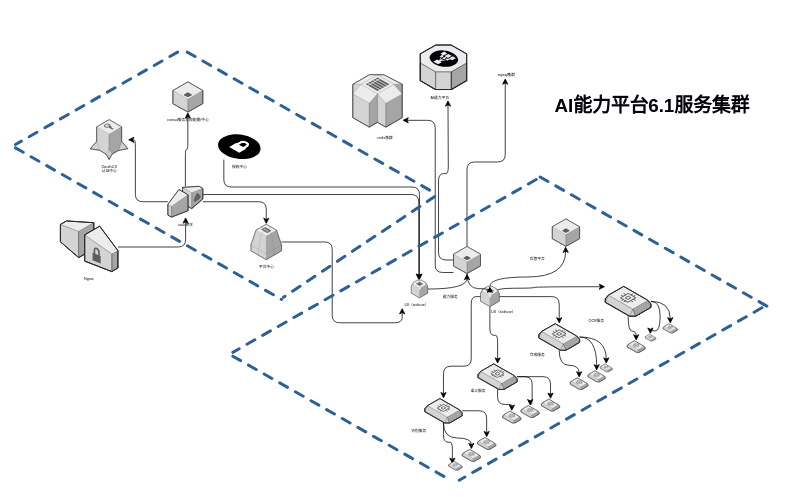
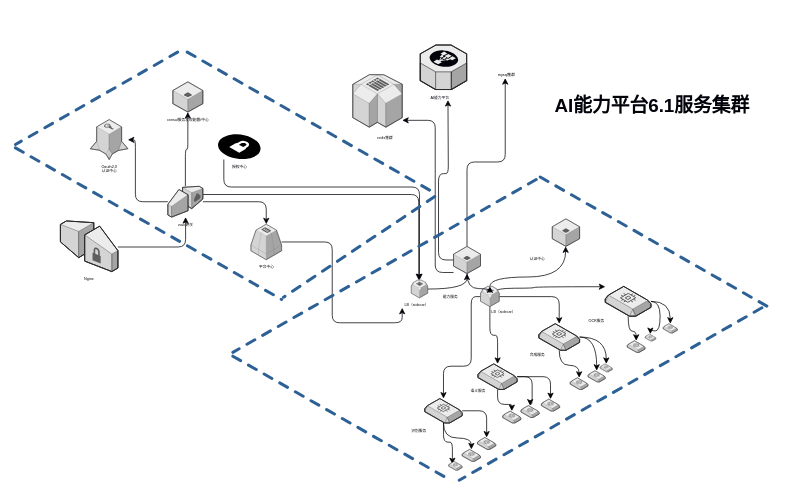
(538, 258) -> (538, 258)
